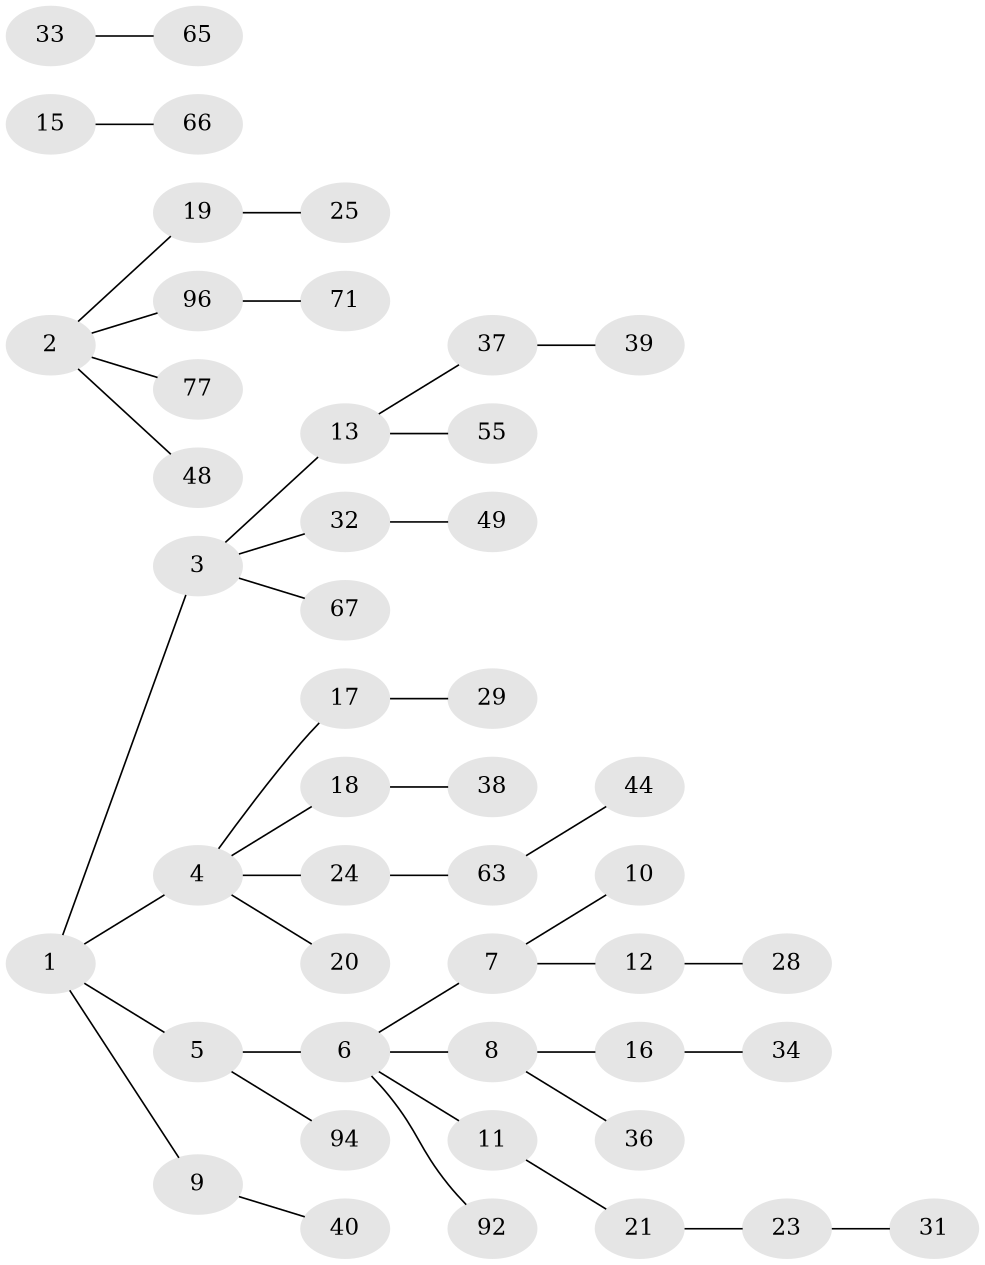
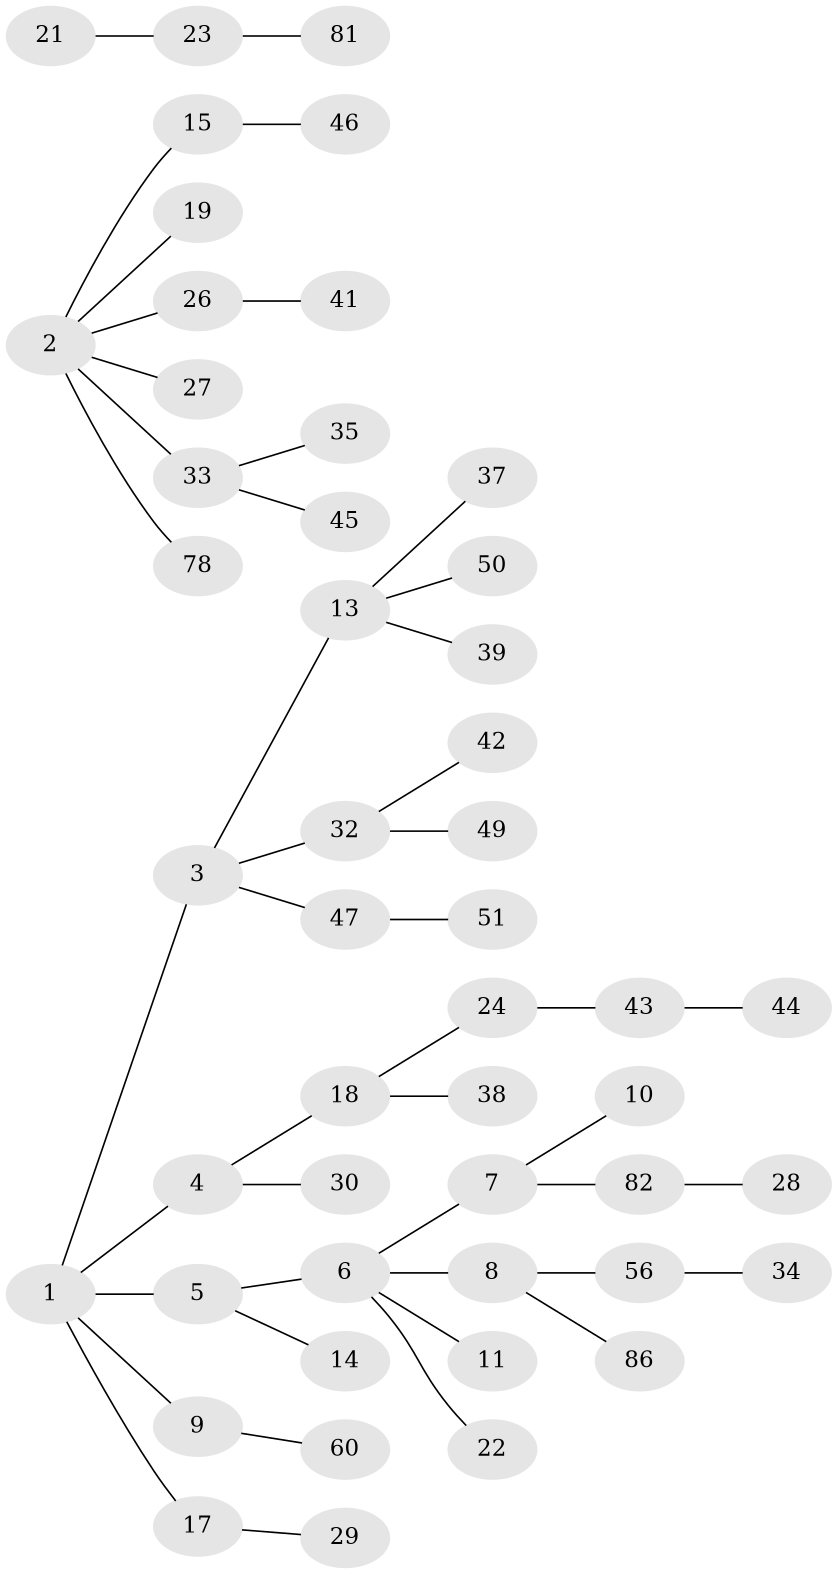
(198, 36) -> (345, 434)
(198, 124) -> (345, 124)
(345, 213) -> none
none -> (113, 229)
(198, 301) -> (198, 301)
(345, 301) -> (345, 301)
(566, 345) -> (419, 632)
(198, 389) -> (198, 389)
none -> (124, 412)
(492, 434) -> (492, 566)
(198, 478) -> (198, 566)
none -> (345, 522)
(345, 610) -> (345, 919)
none -> (492, 743)
(267, 784) -> (118, 1413)
(272, 875) -> (419, 1052)
(492, 875) -> (640, 1008)
none -> (492, 919)
(345, 964) -> (345, 1185)
(640, 964) -> (640, 1185)
(640, 1052) -> (640, 1273)
(345, 1140) -> (345, 1361)
(640, 1140) -> (640, 1361)
(566, 1185) -> none
(345, 1229) -> (345, 1450)
(492, 1229) -> (492, 1450)
(934, 1229) -> (345, 36)
